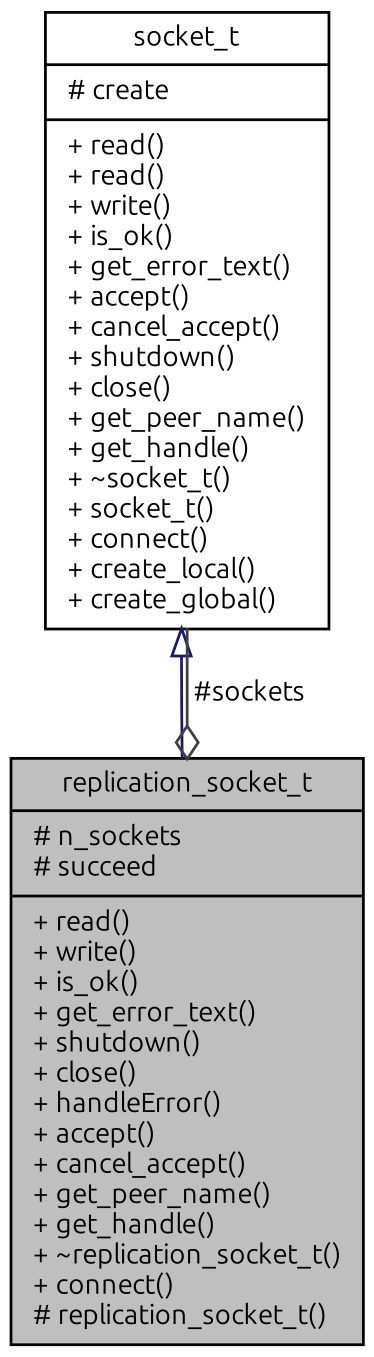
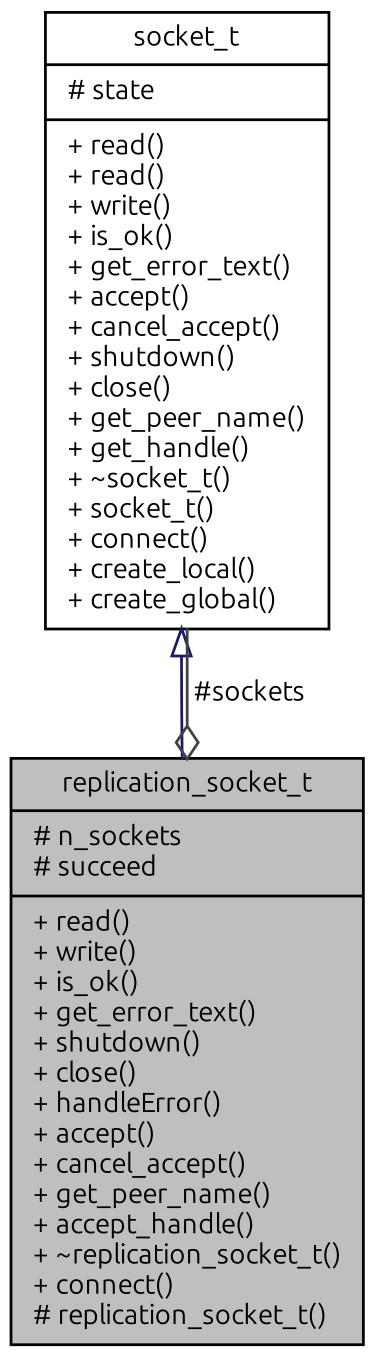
(118, 91) -> (111, 91)
(125, 1225) -> (145, 1225)
